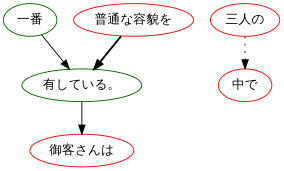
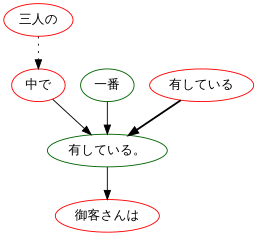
(134, 20) -> (202, 85)
none -> (68, 114)
